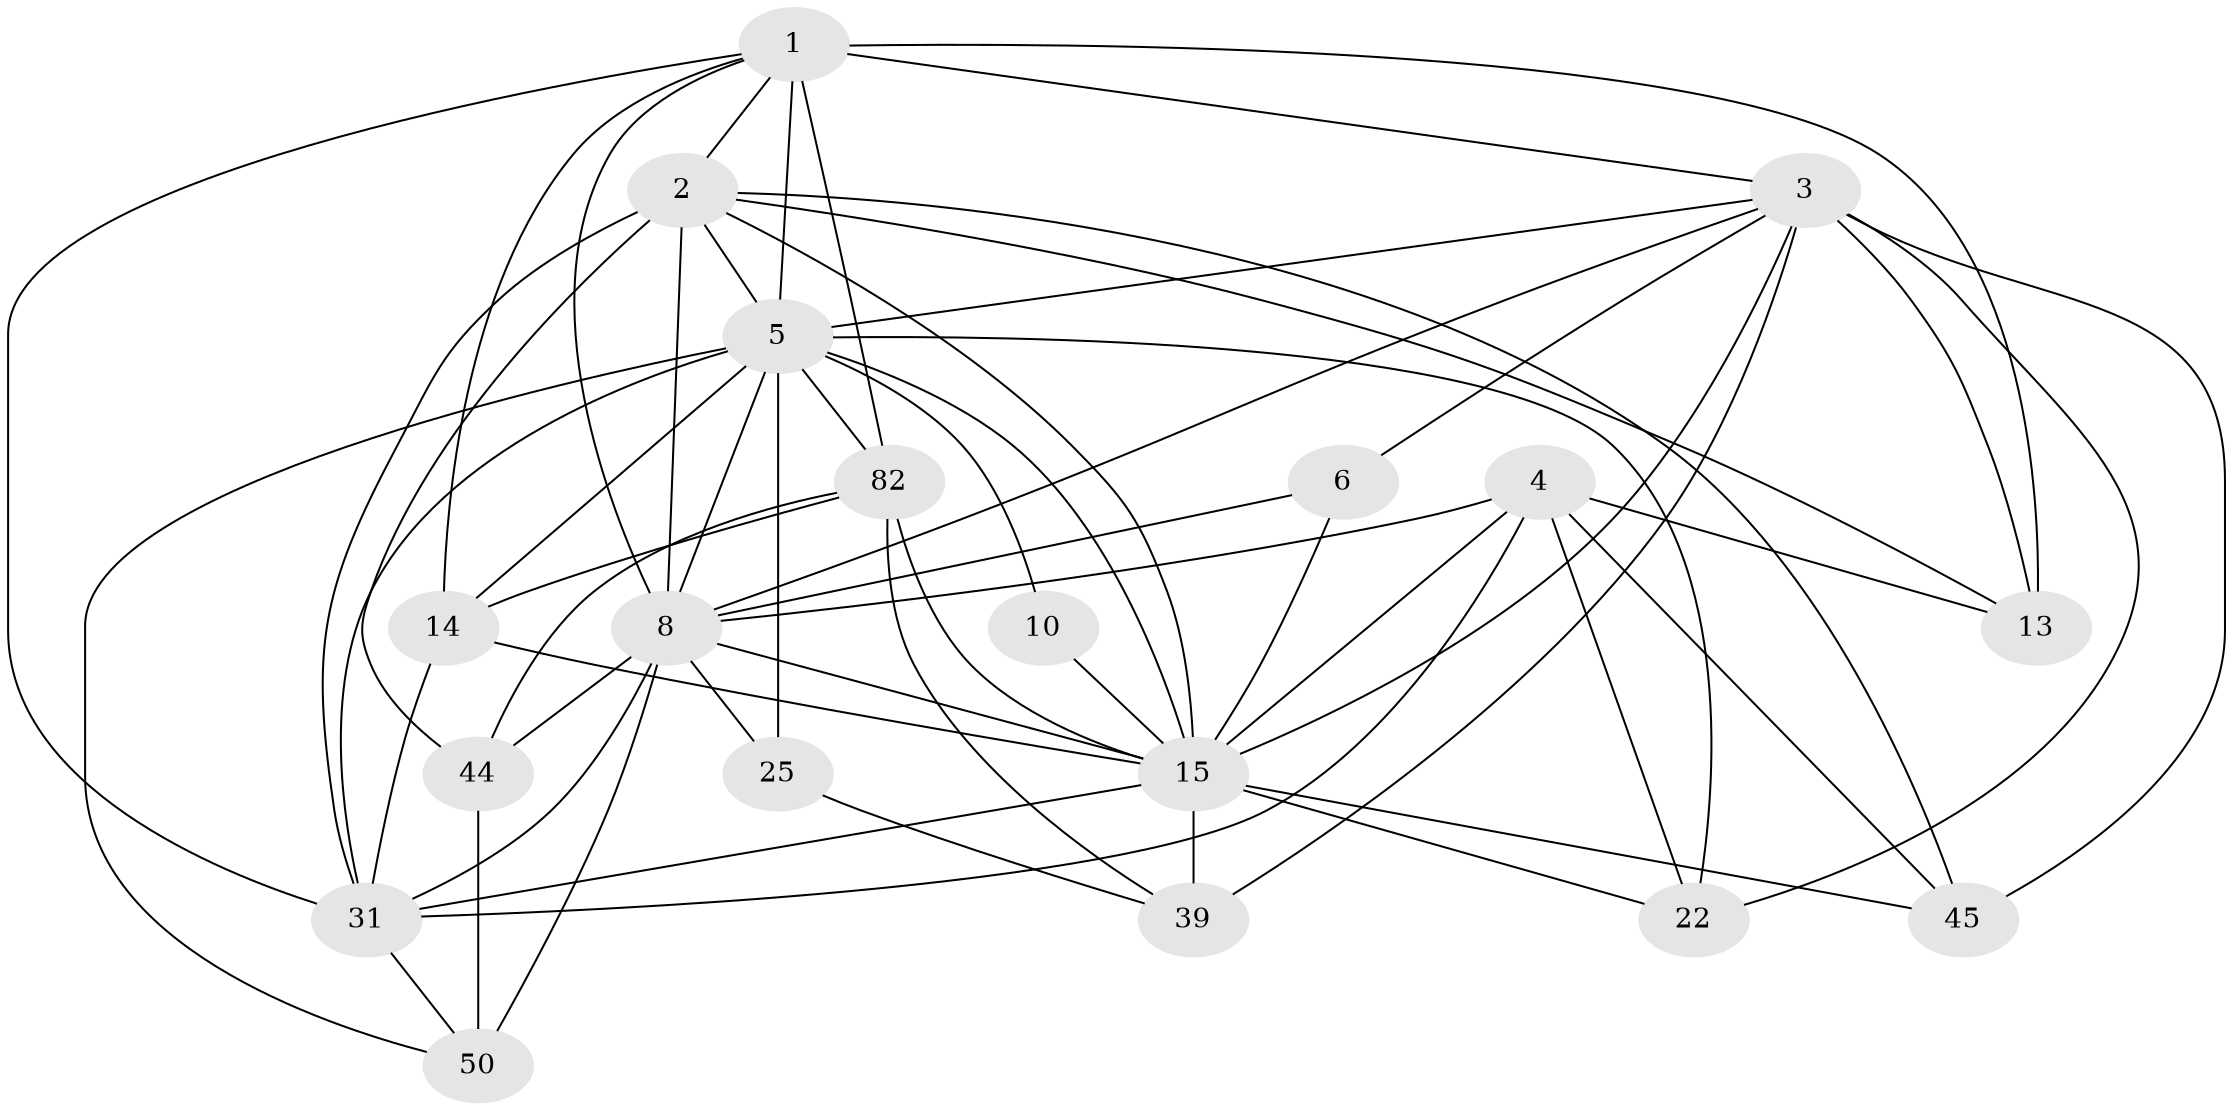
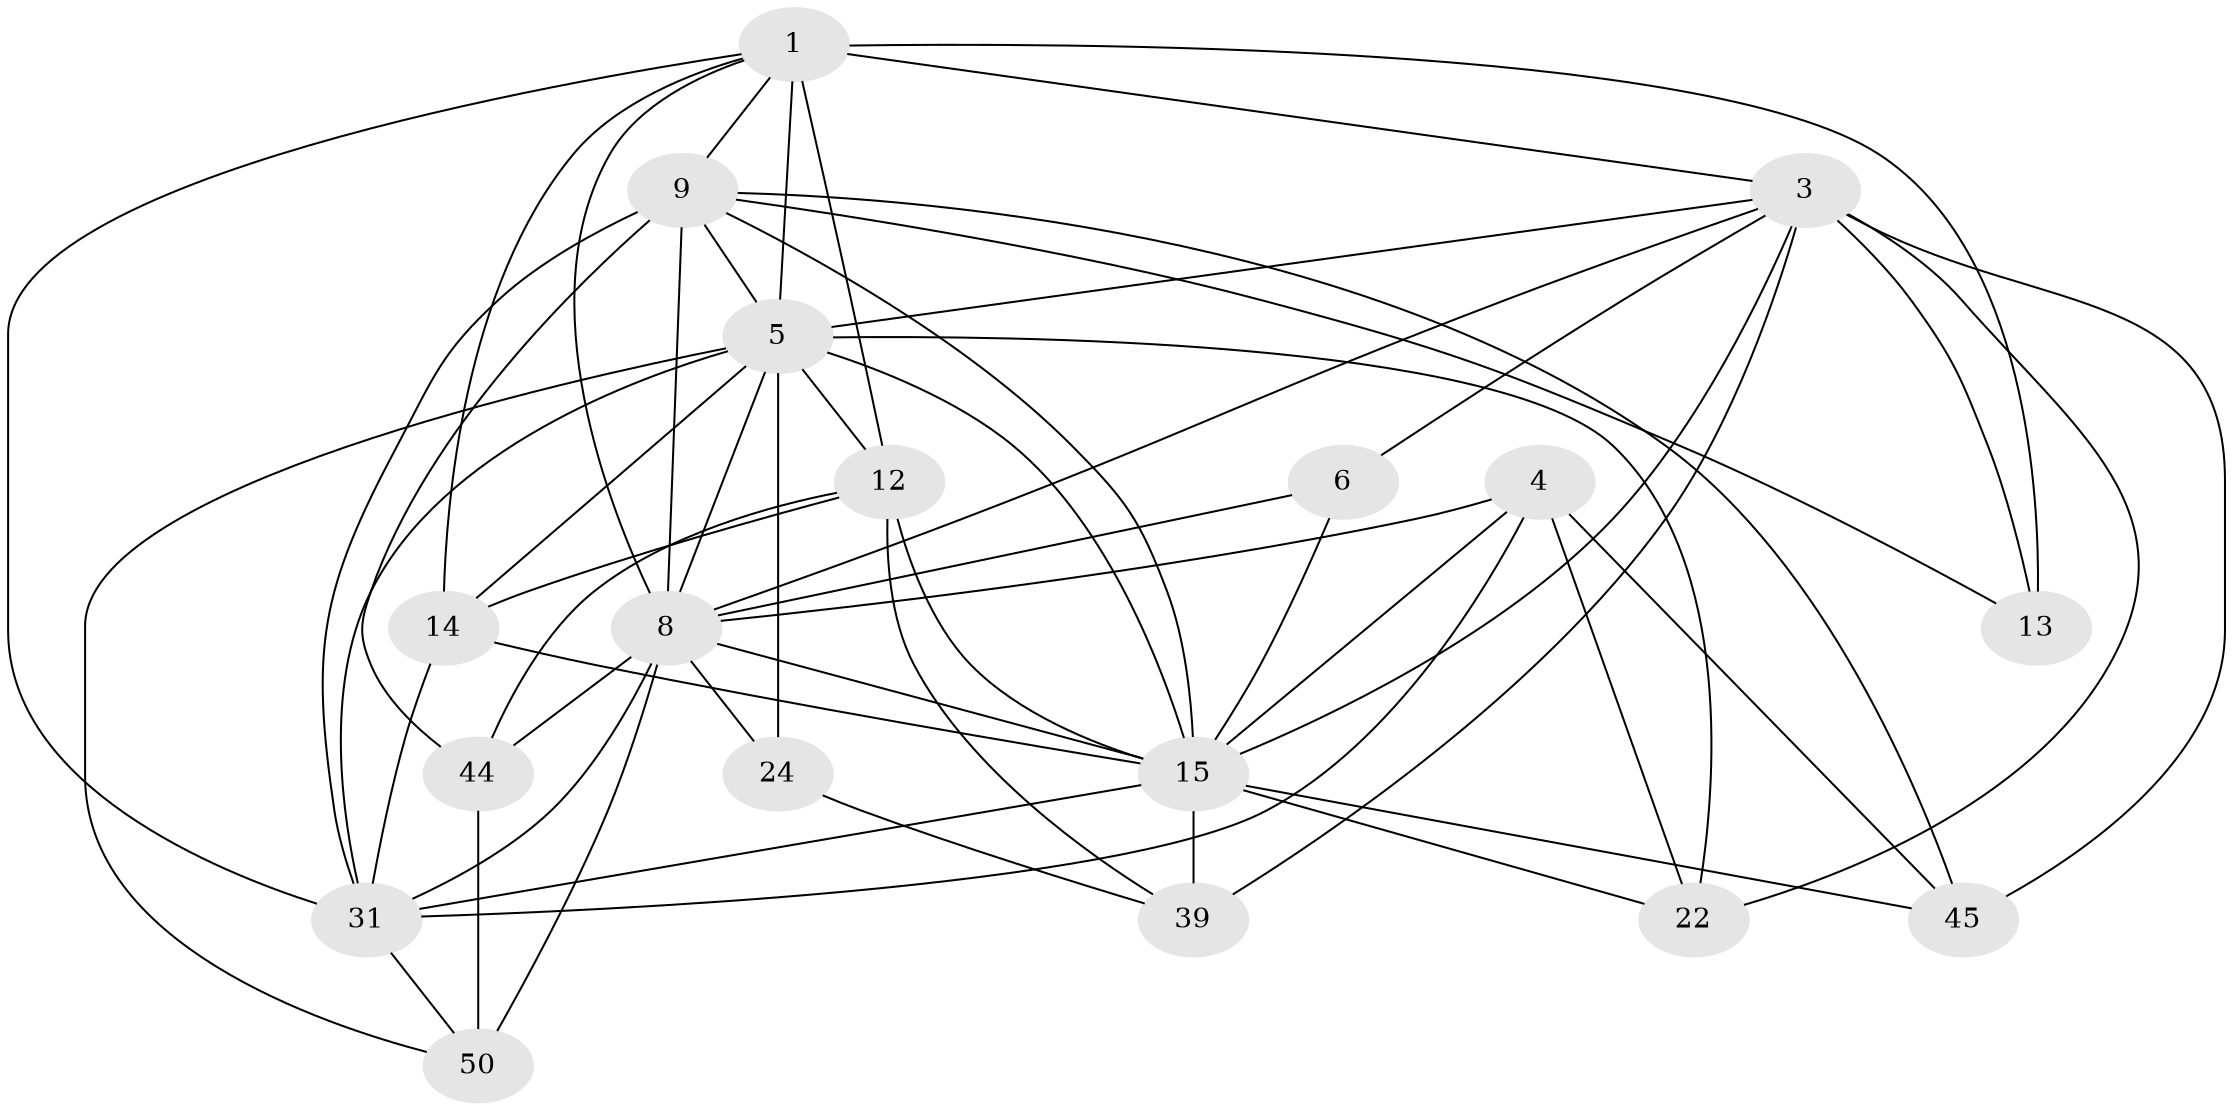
(683, 190) -> (683, 190)
(890, 482) -> (890, 482)
(1798, 558) -> none
(1044, 628) -> none
(778, 774) -> (778, 774)
